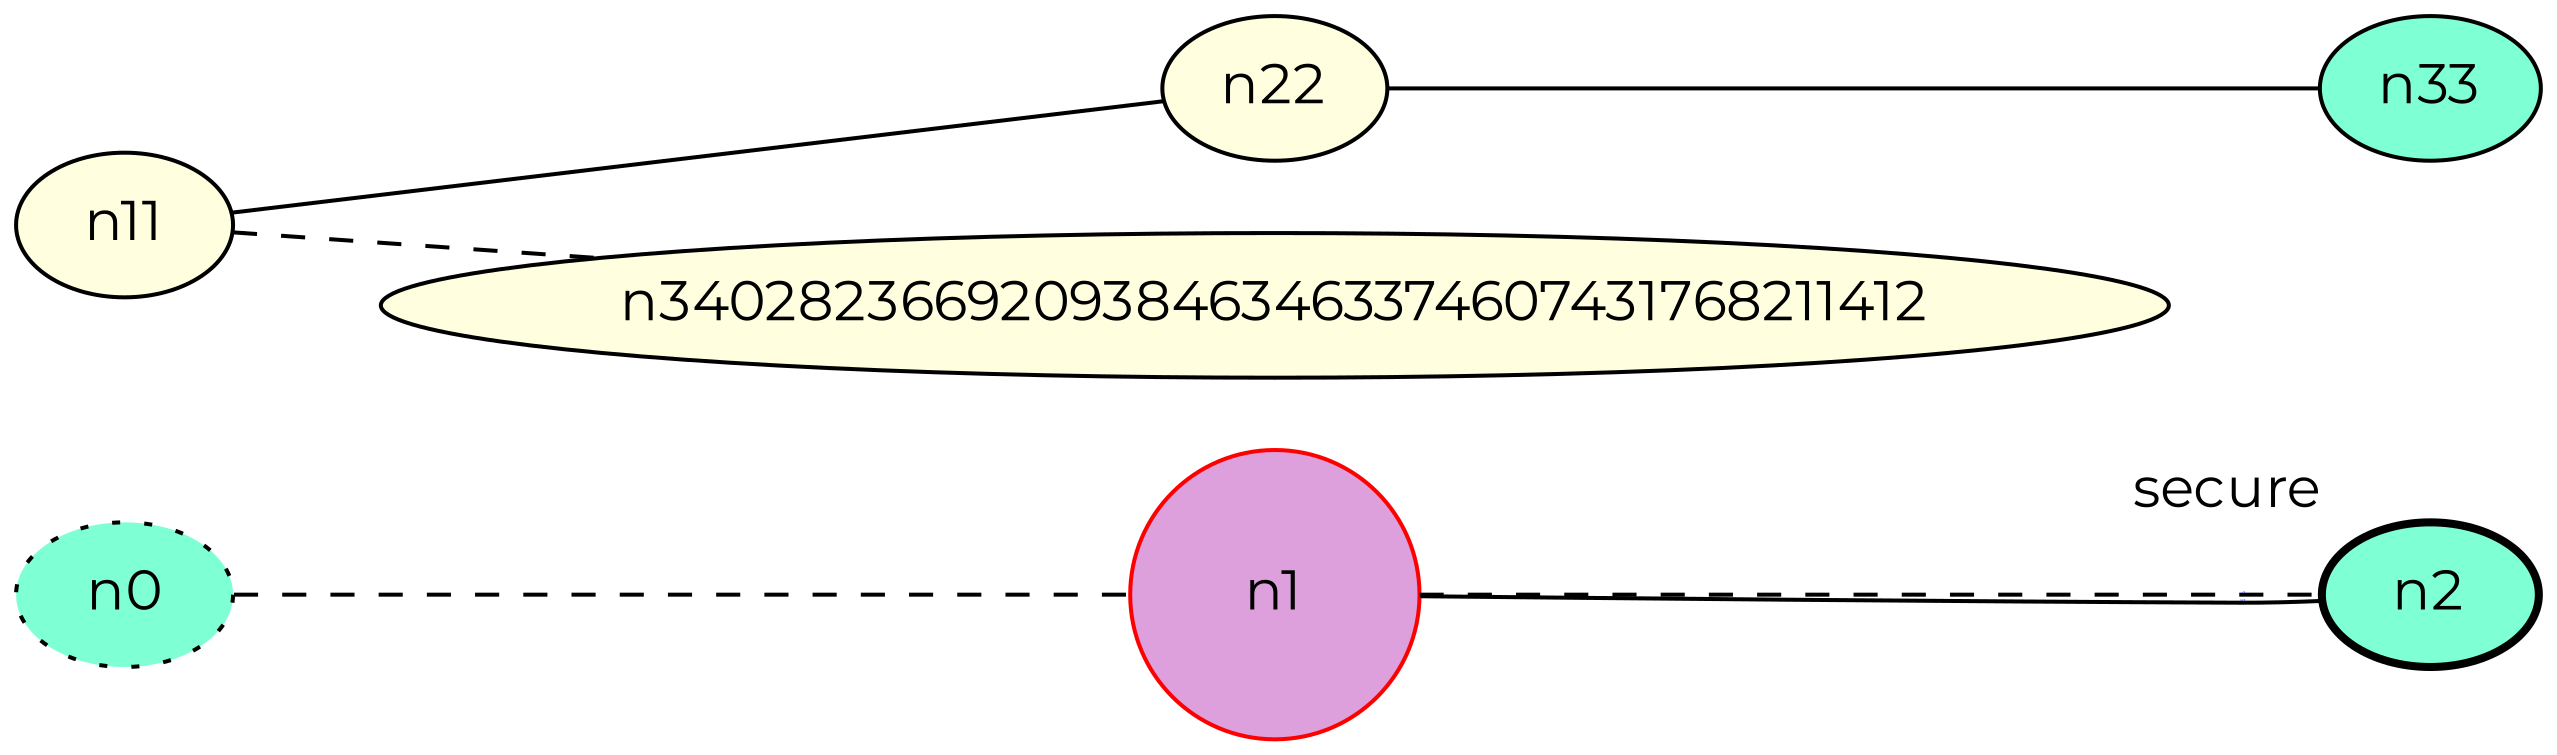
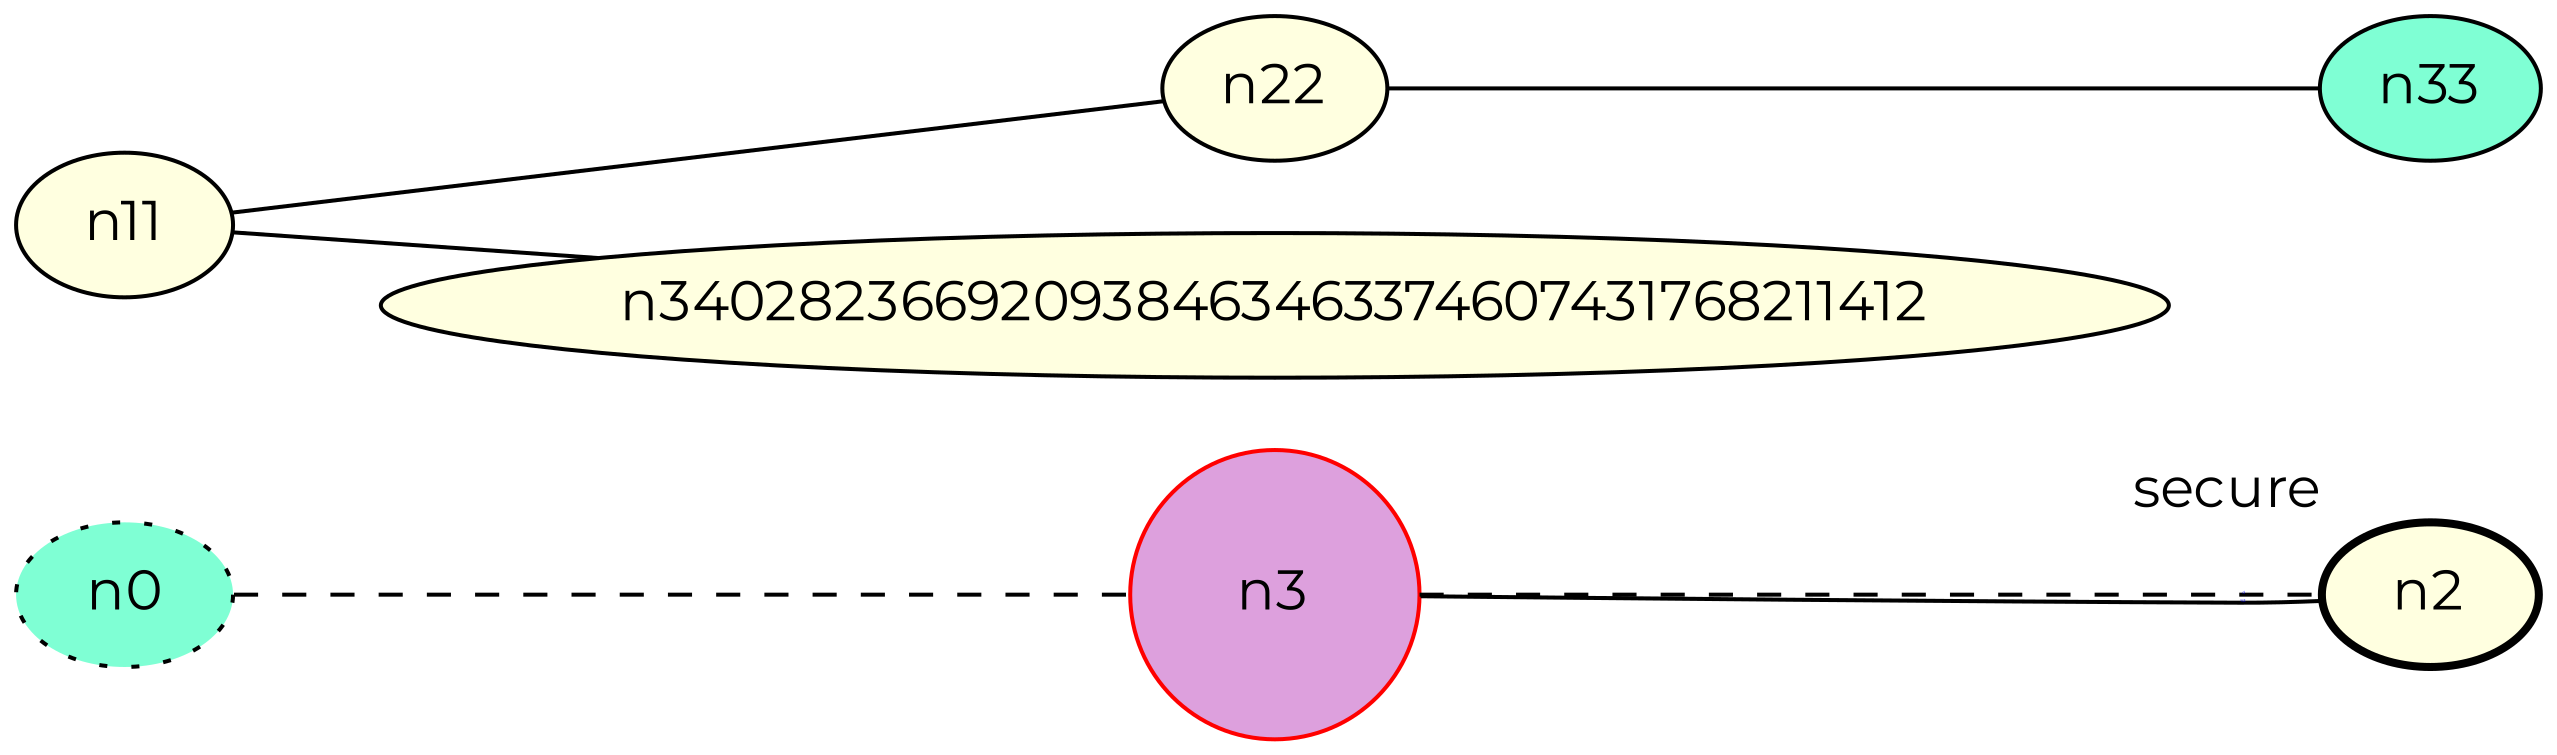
(416, 245) -> (416, 245)
(1275, 595) -> (1275, 595)
(2430, 595) -> (2430, 595)
